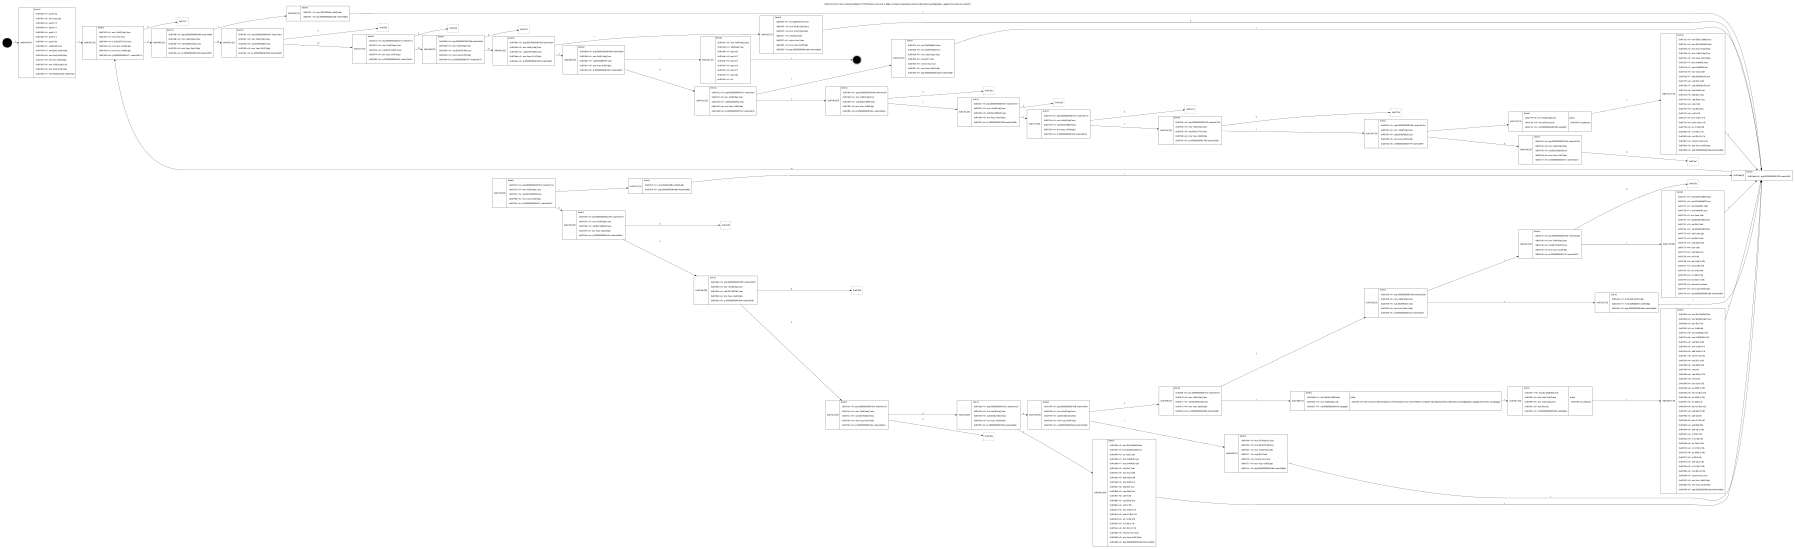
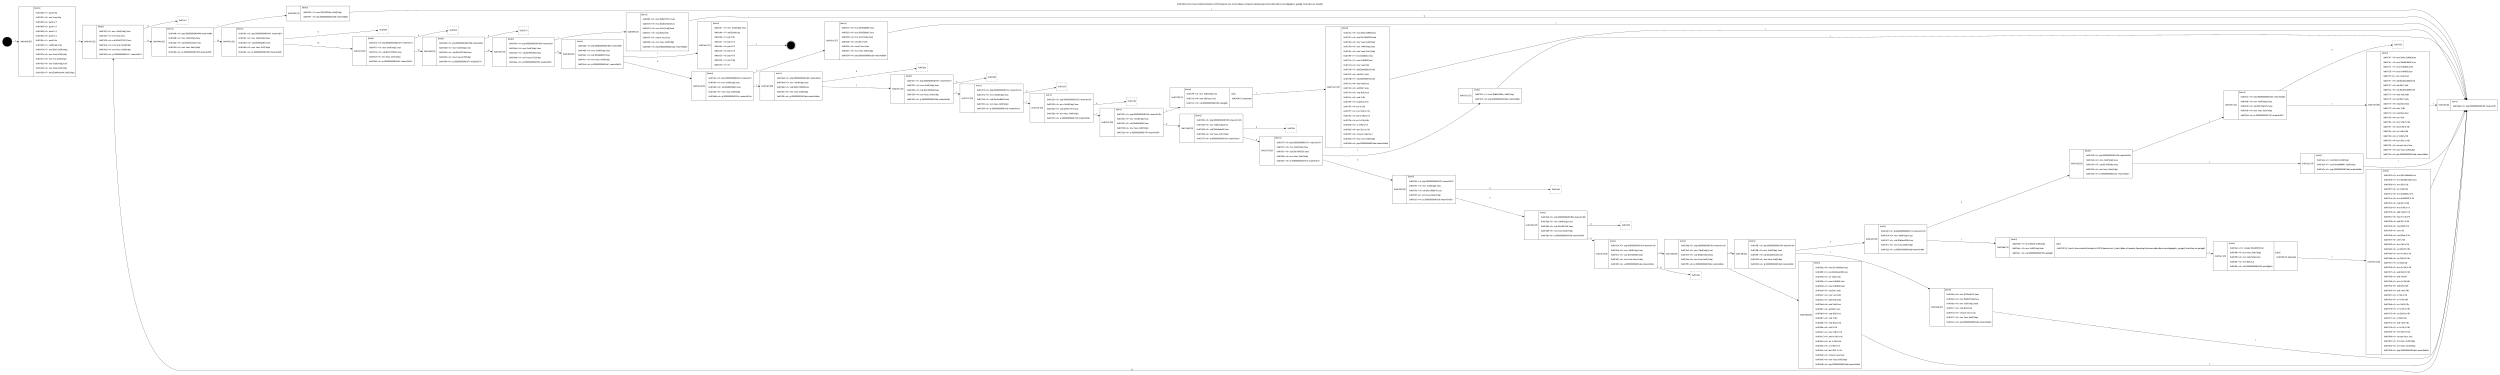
none -> (1251, 139)
